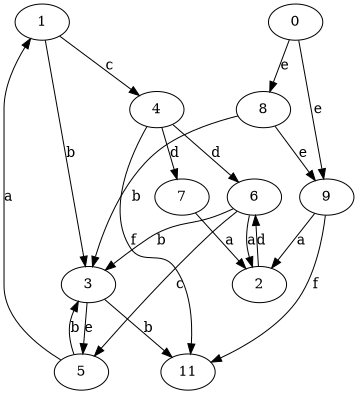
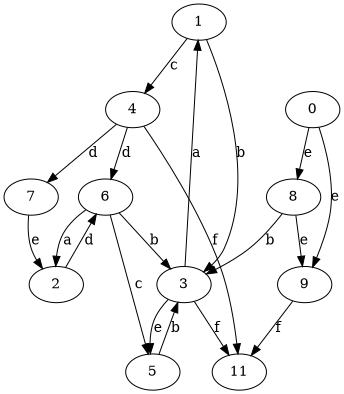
(4, 213) -> (191, 158)
(296, 237) -> none
(230, 241) -> (36, 241)
(149, 328) -> (217, 328)
